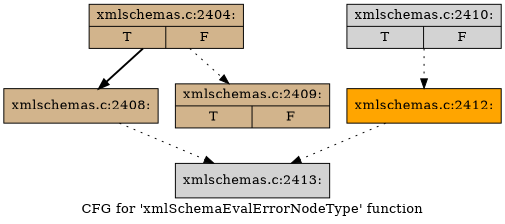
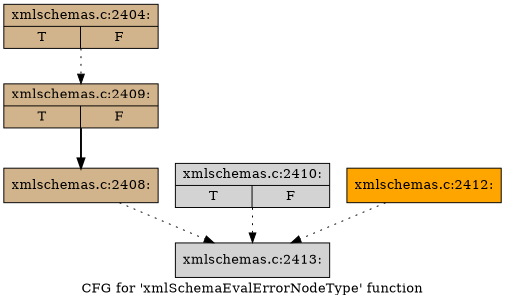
(424, 64) -> (253, 220)
(125, 65) -> (81, 143)
